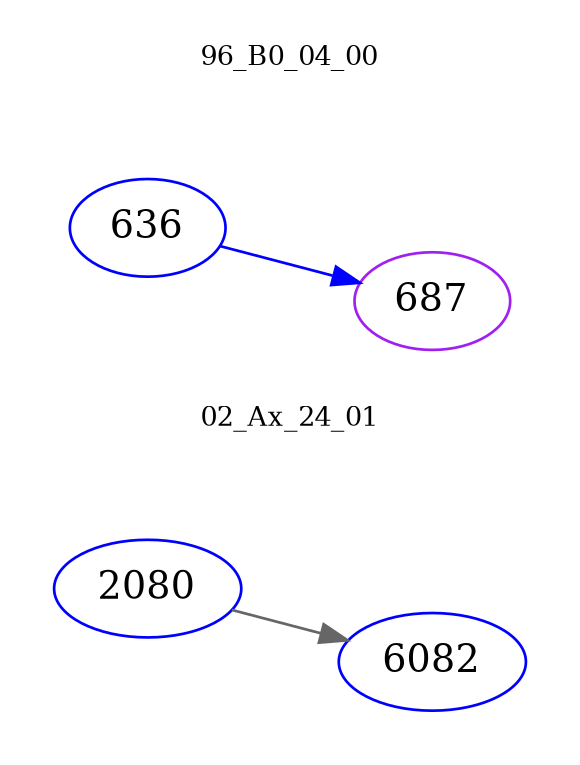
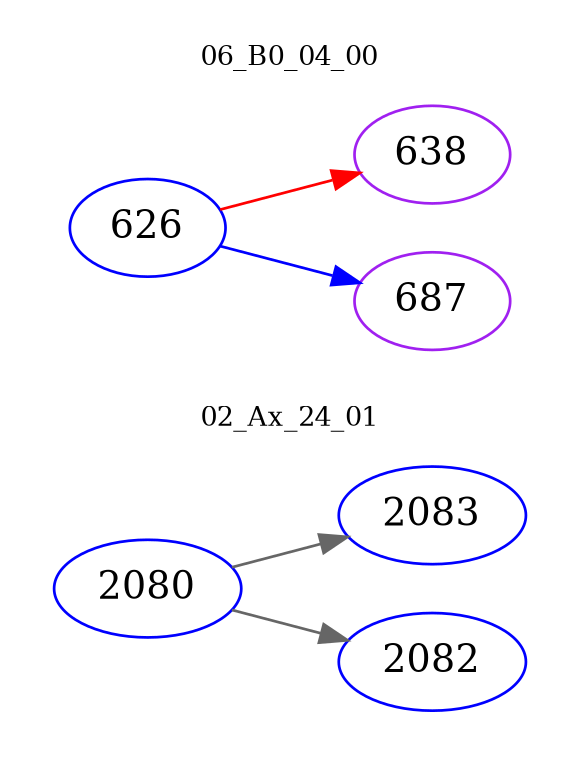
(290, 58) -> (290, 58)
none -> (432, 155)
(148, 228) -> (148, 228)
none -> (432, 515)
(432, 662) -> (432, 662)
